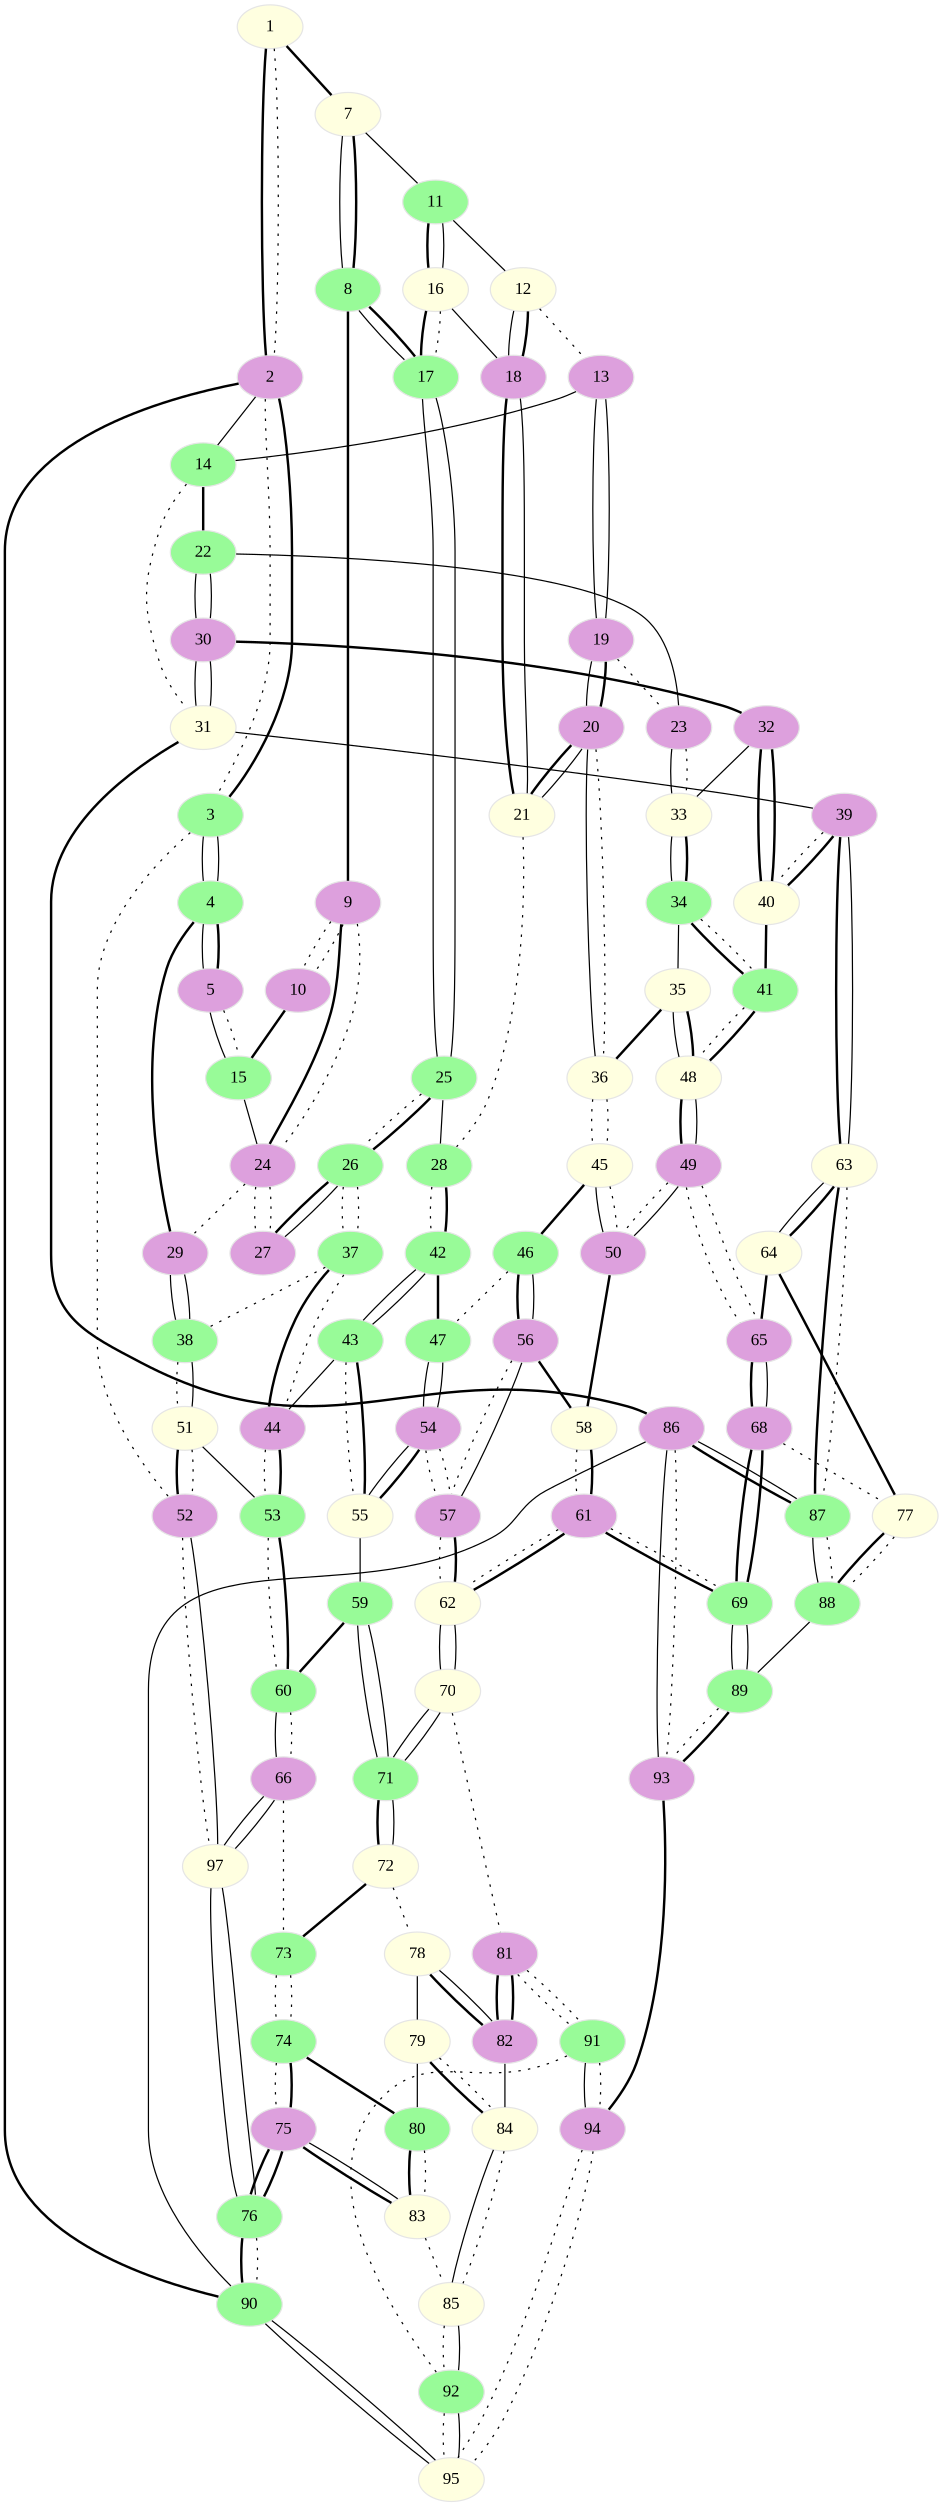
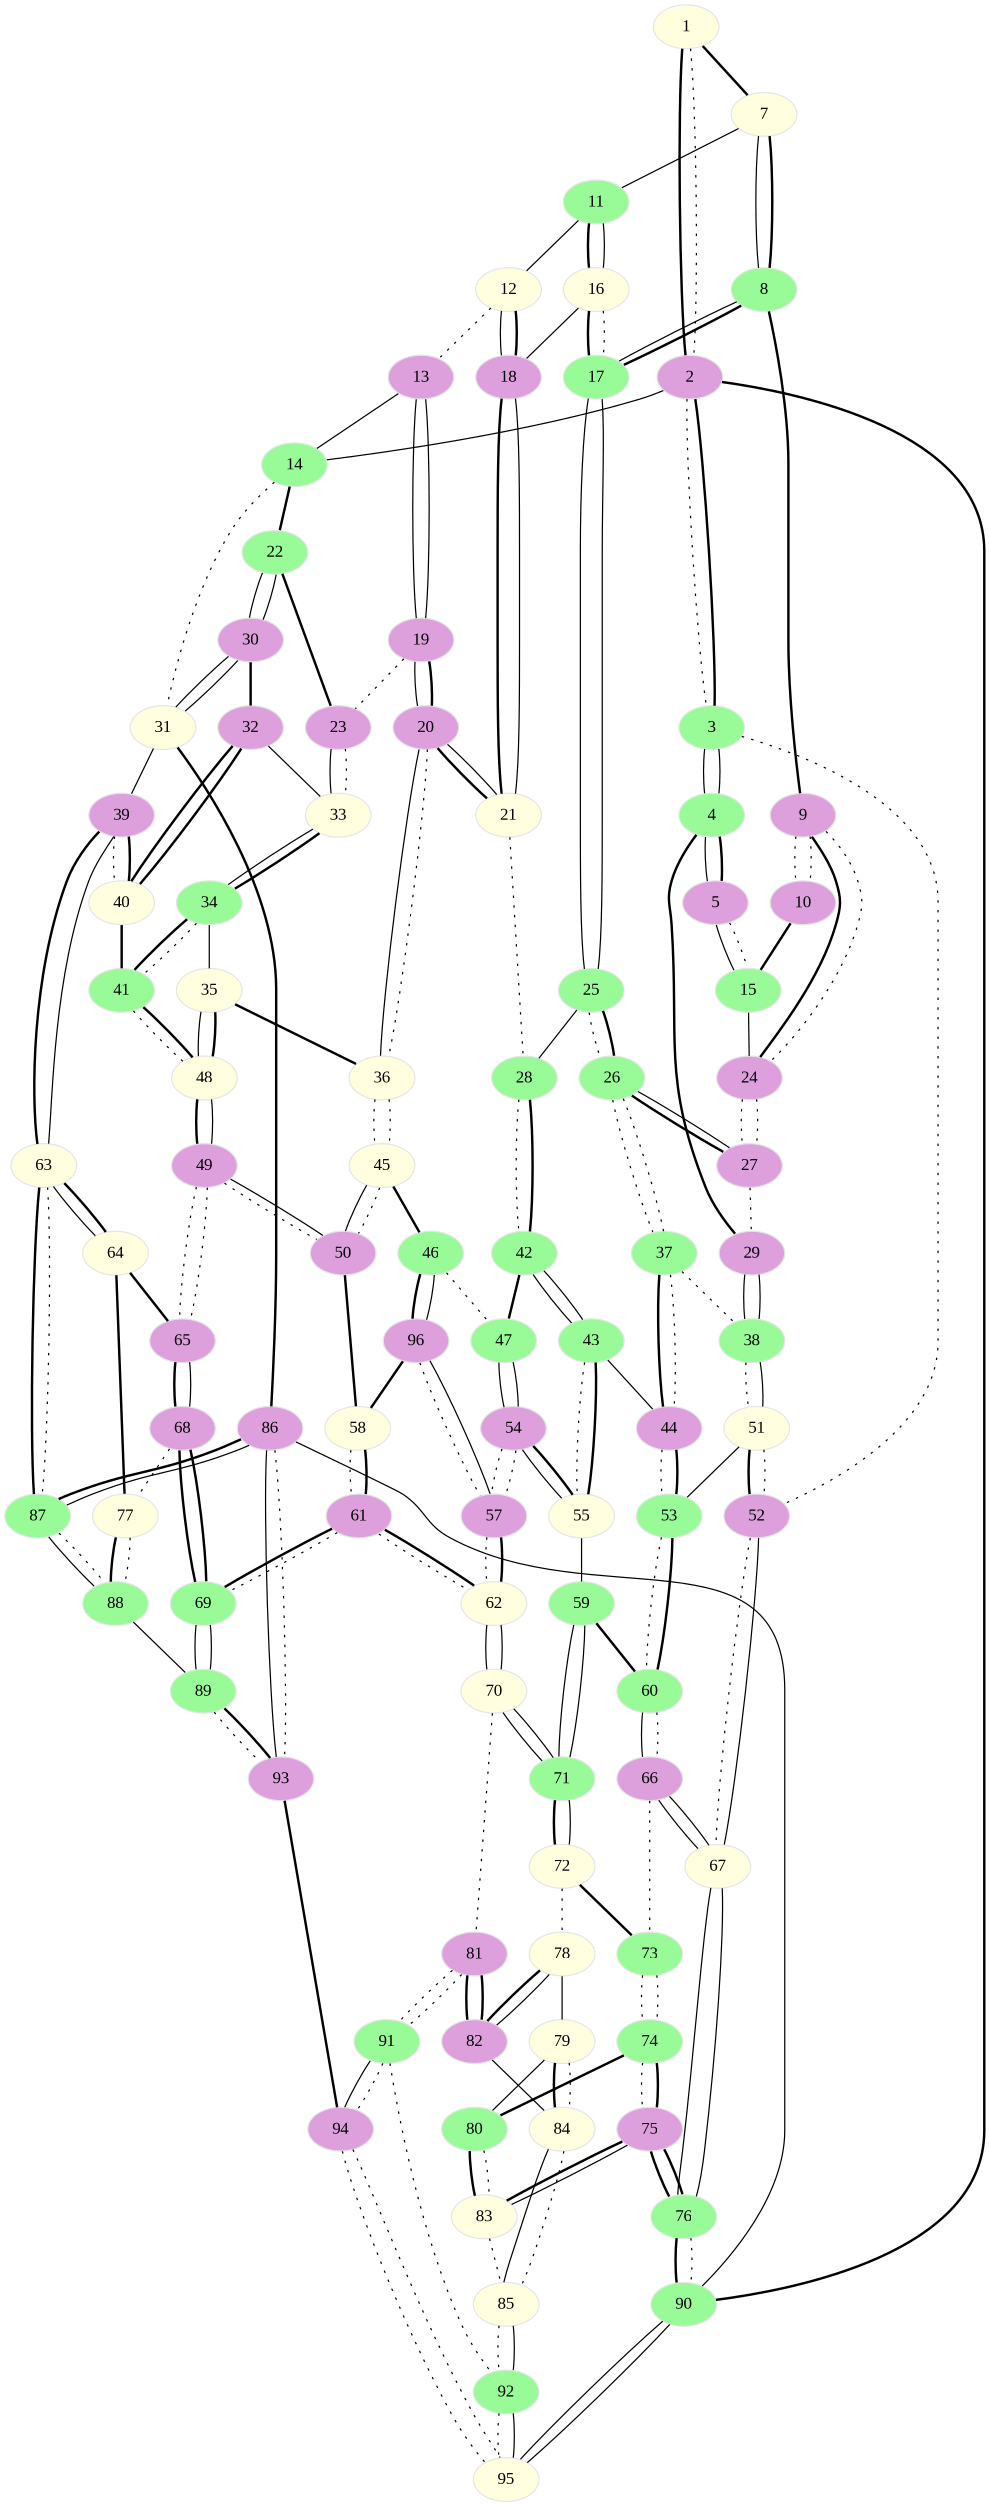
(492, 572) -> (307, 640)
(219, 1209) -> (751, 1209)
(526, 1341) -> (416, 1341)
(215, 1866) -> (718, 1866)
